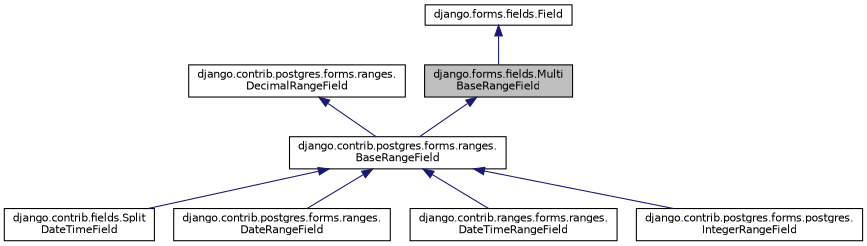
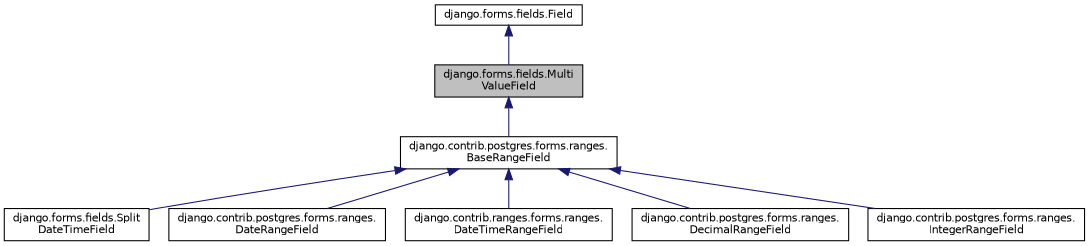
(499, 81) -> (509, 81)
(352, 120) -> (630, 190)
(79, 225) -> (77, 225)
(749, 225) -> (976, 225)
